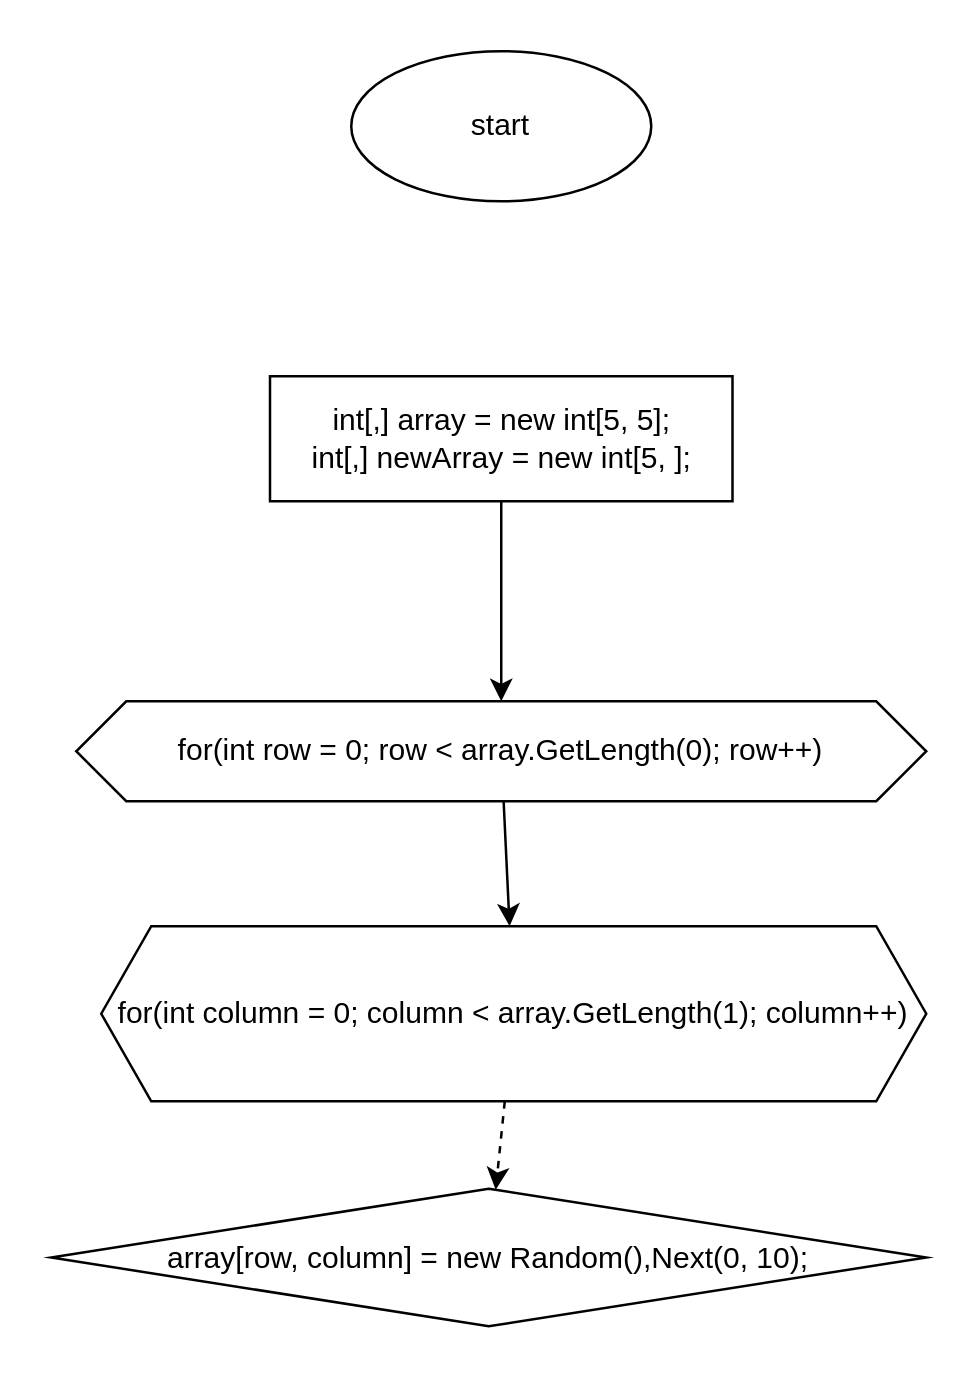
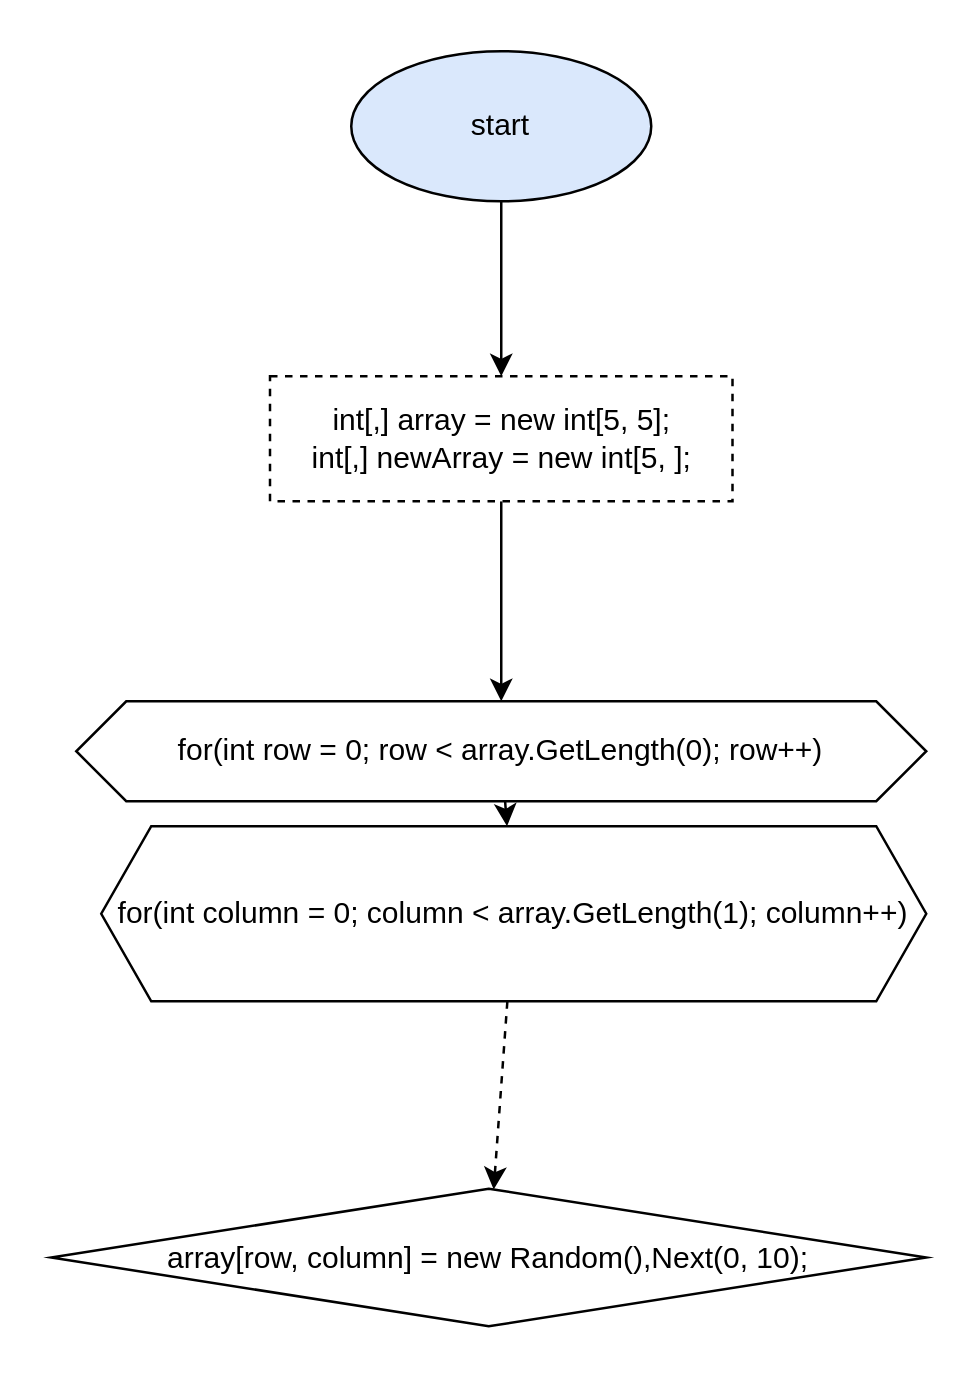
(501, 126) -> (501, 126)
none -> (501, 280)
(501, 439) -> (501, 439)
(514, 1014) -> (514, 914)
